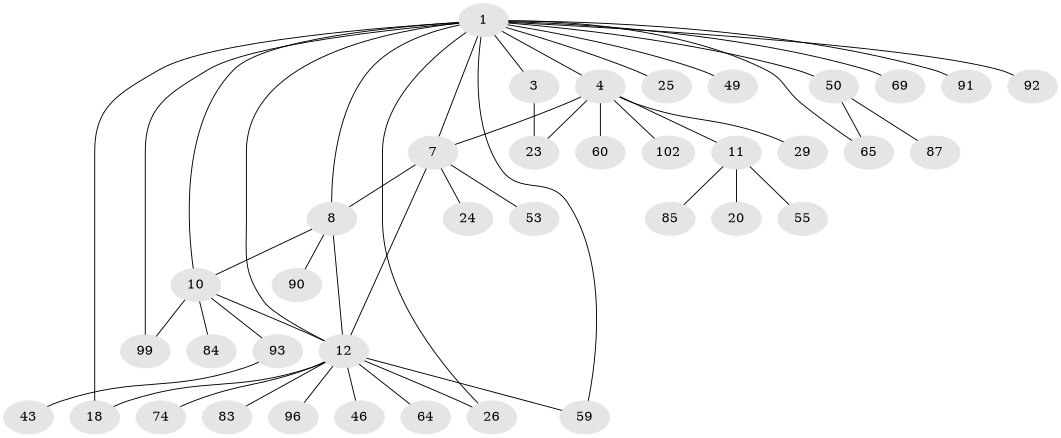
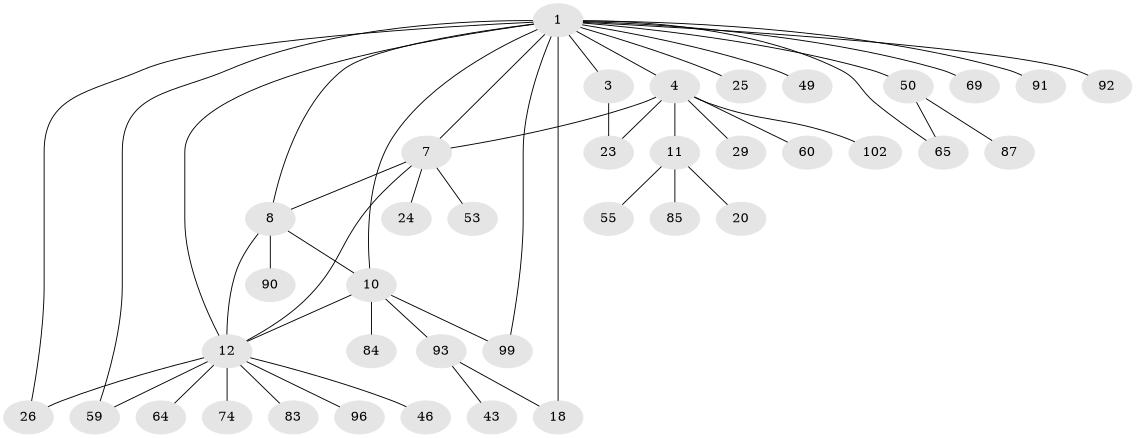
(219, 384) -> (500, 384)
